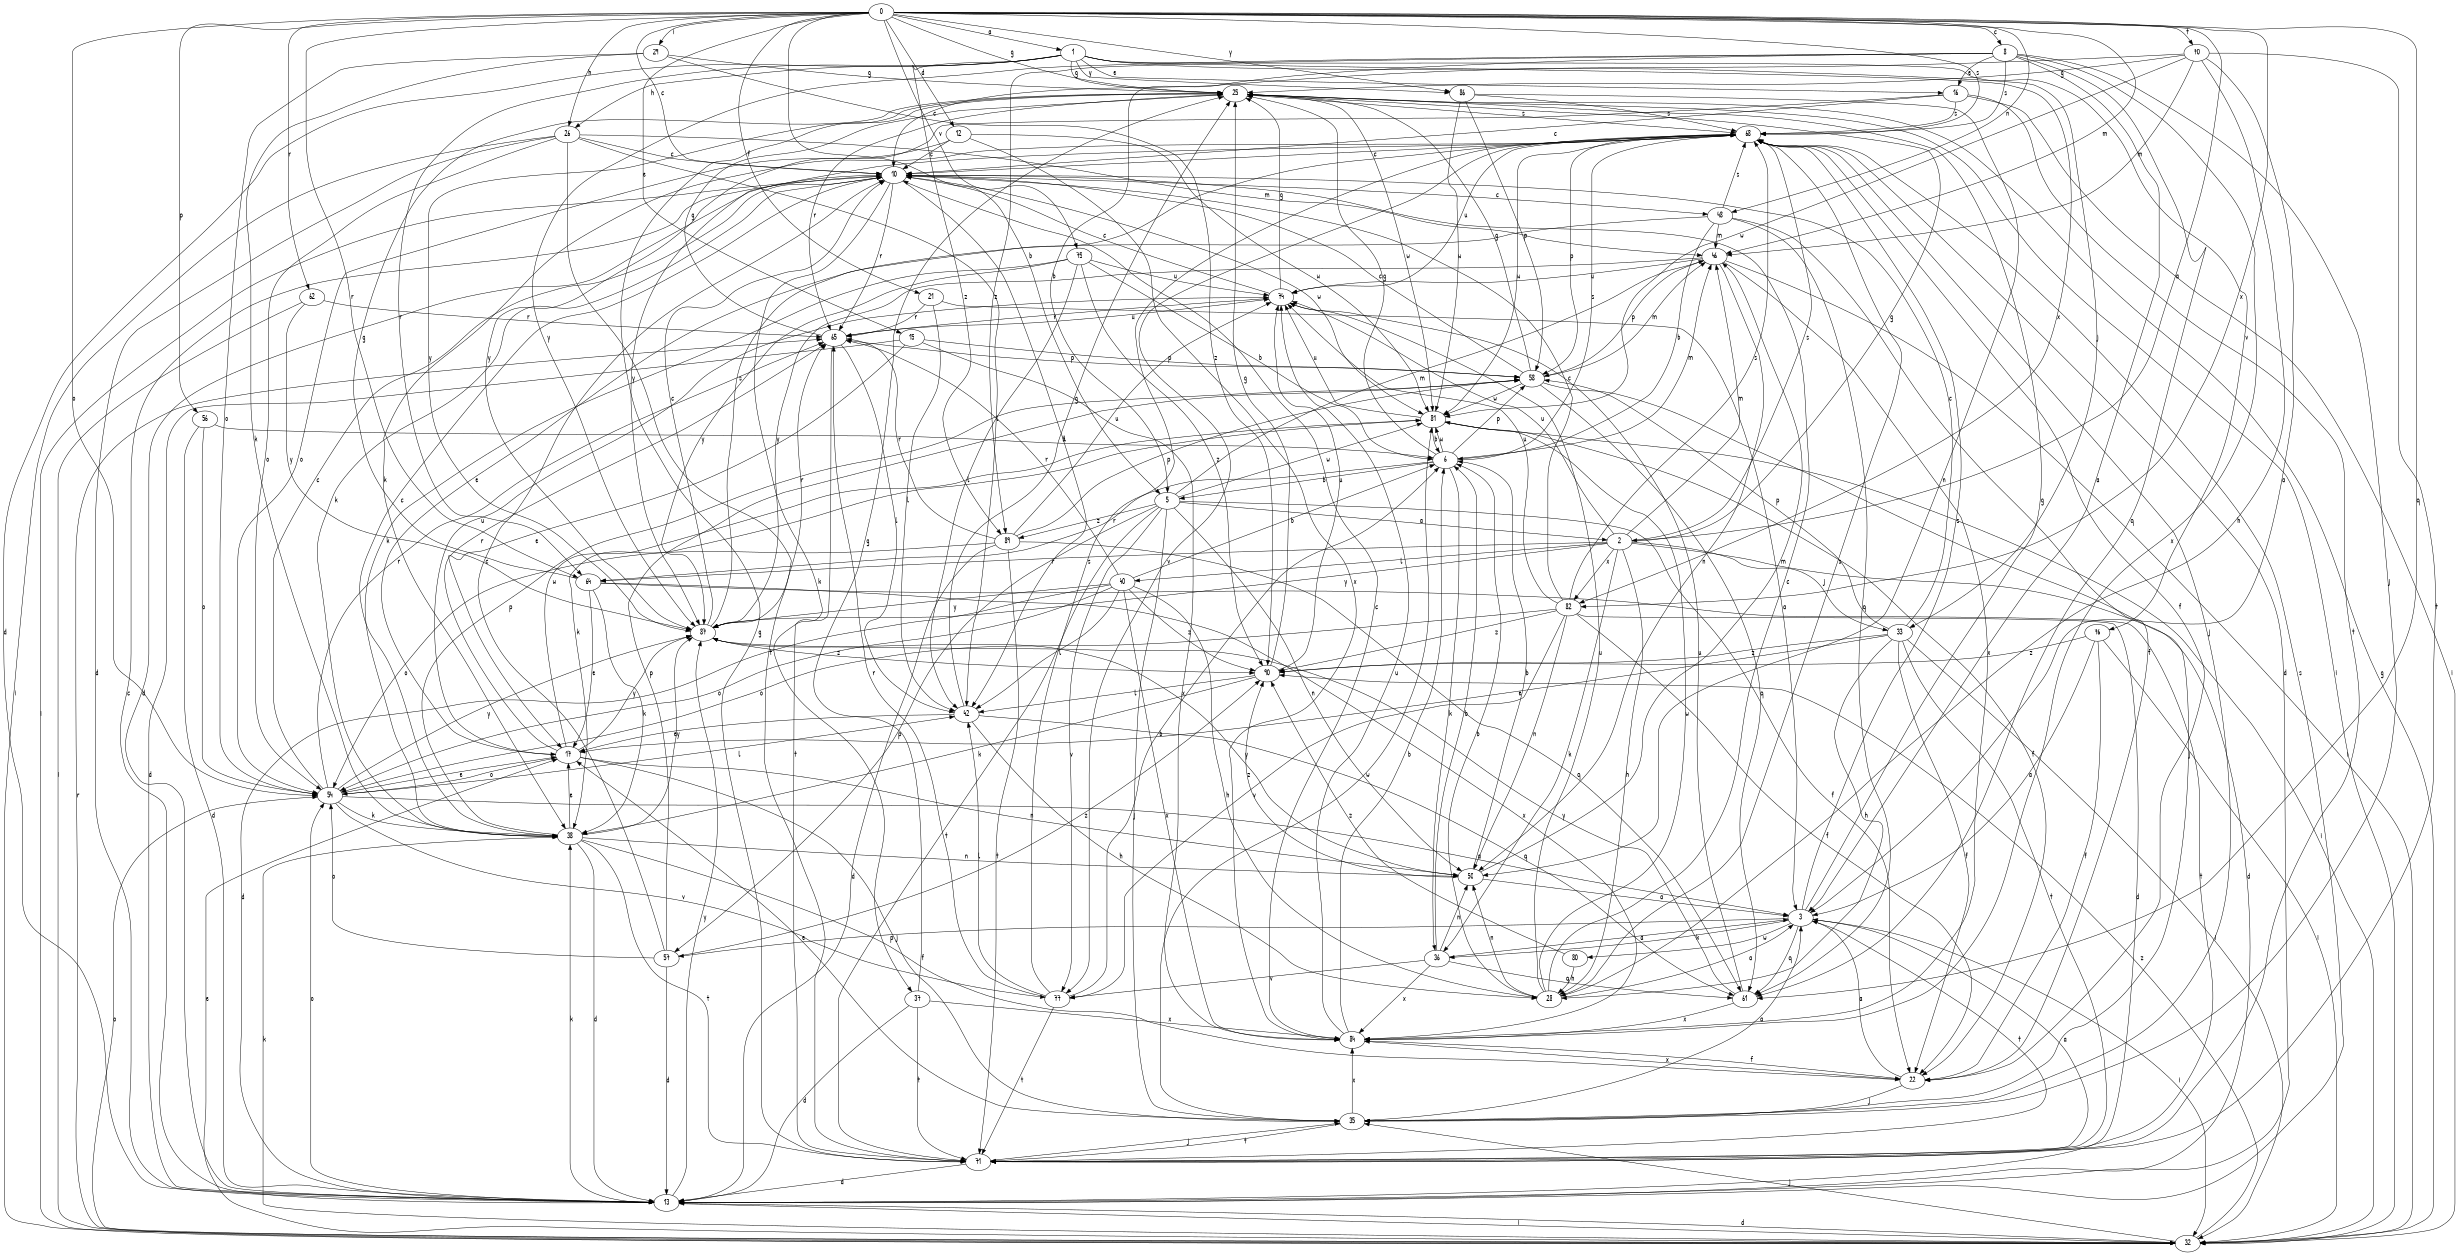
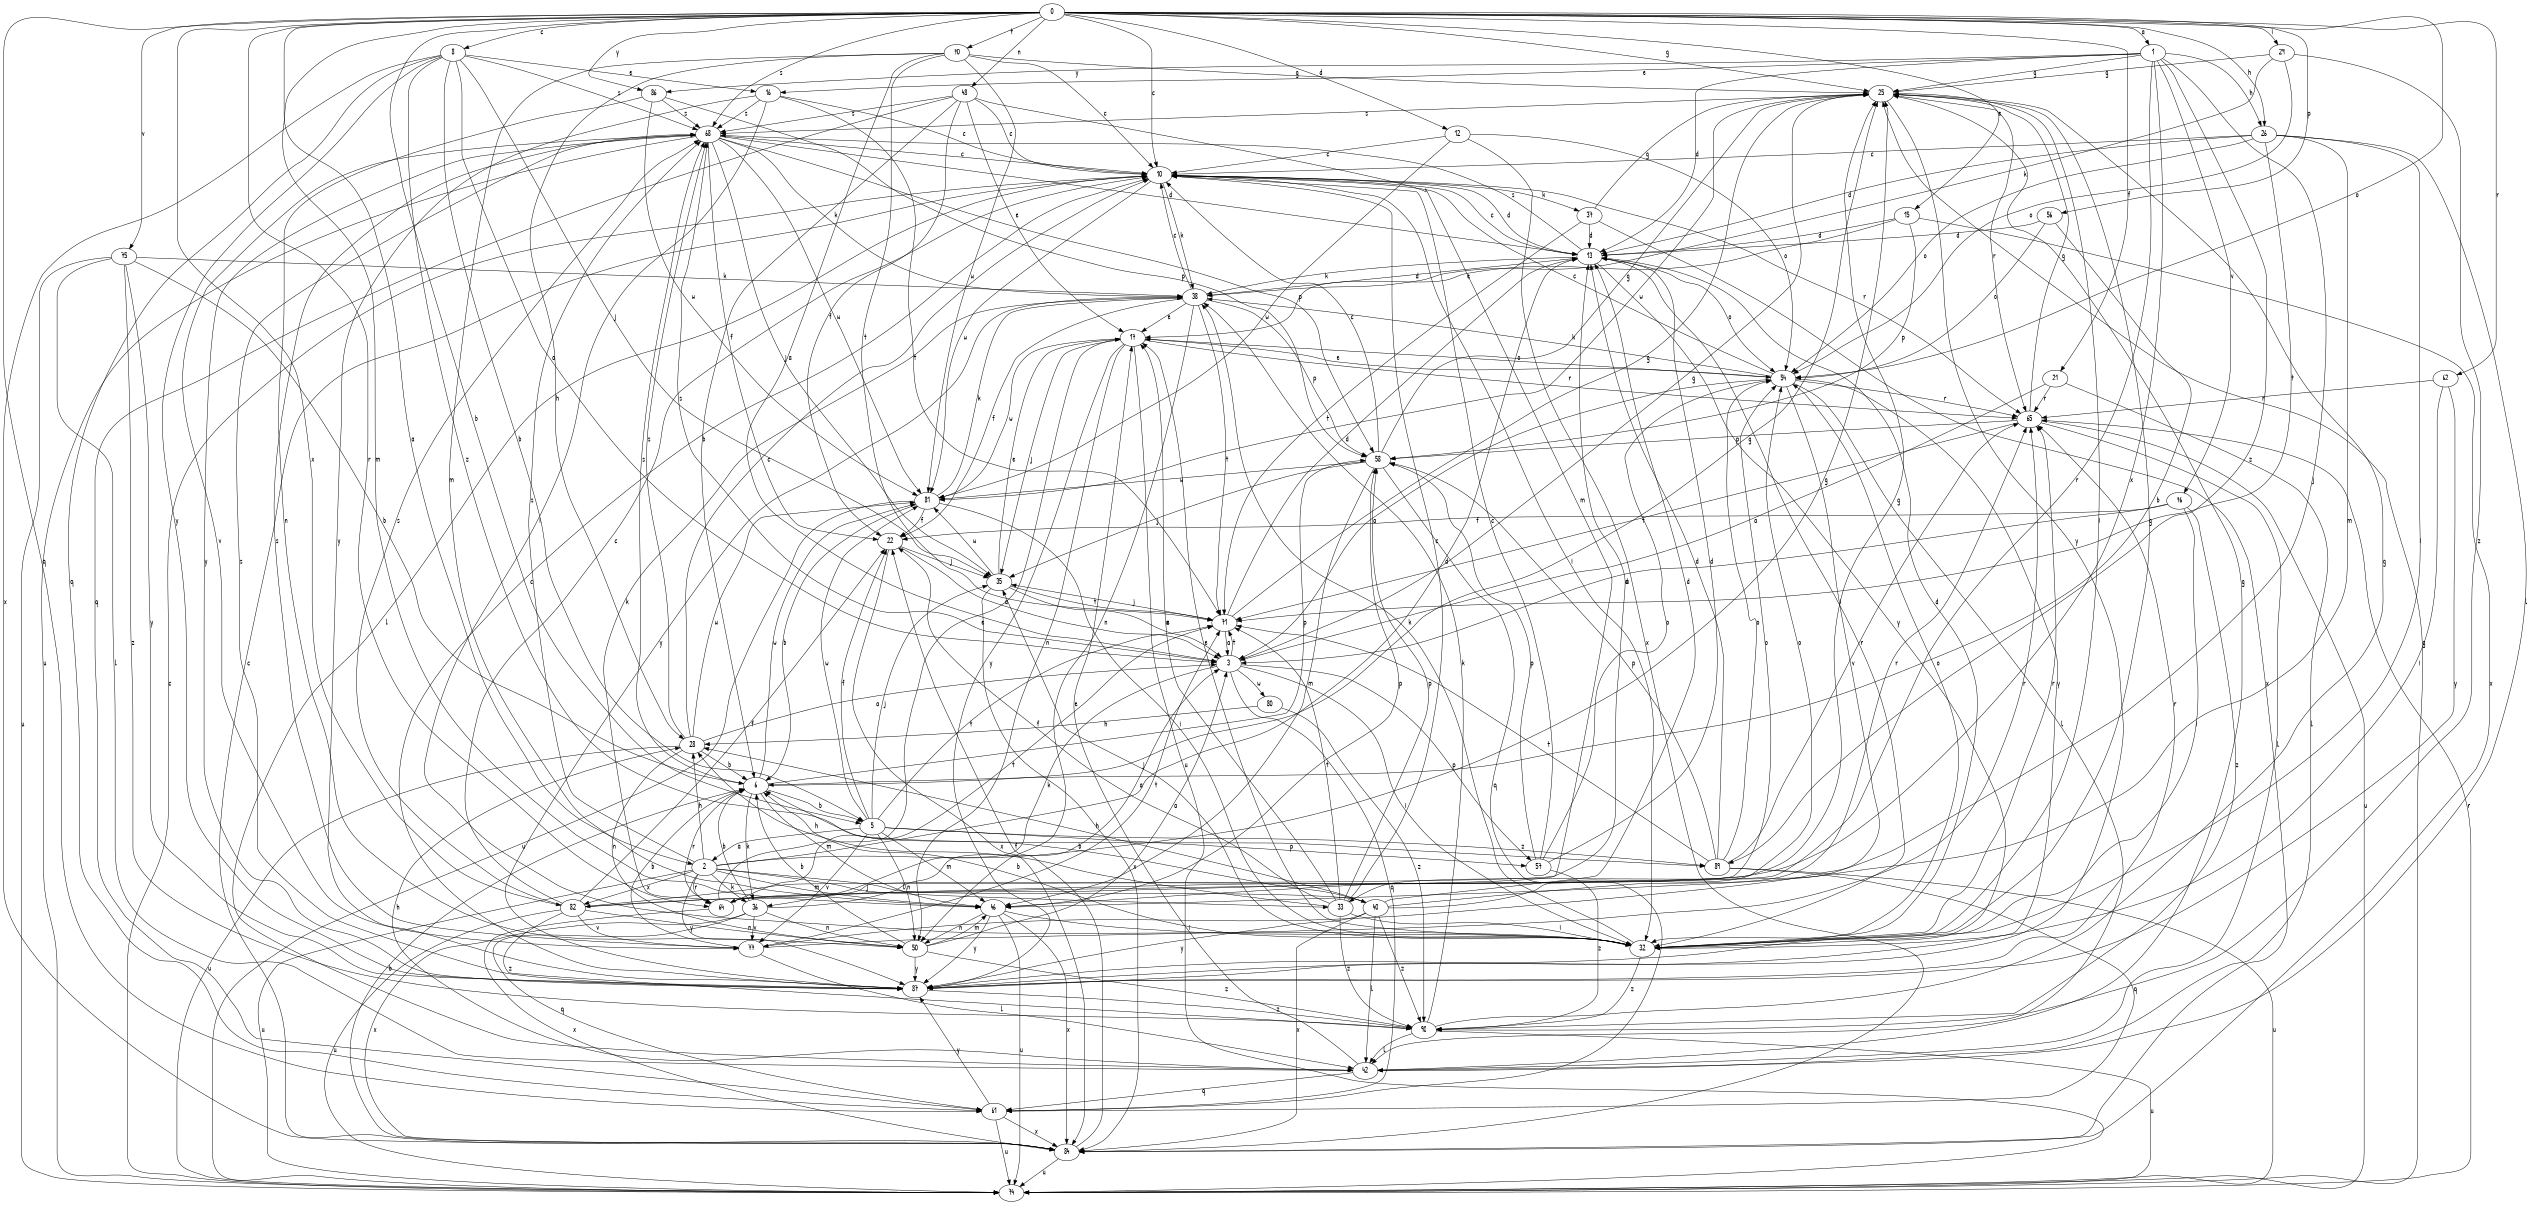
(1305, 188) -> (1020, 155)
none -> (1208, 930)
